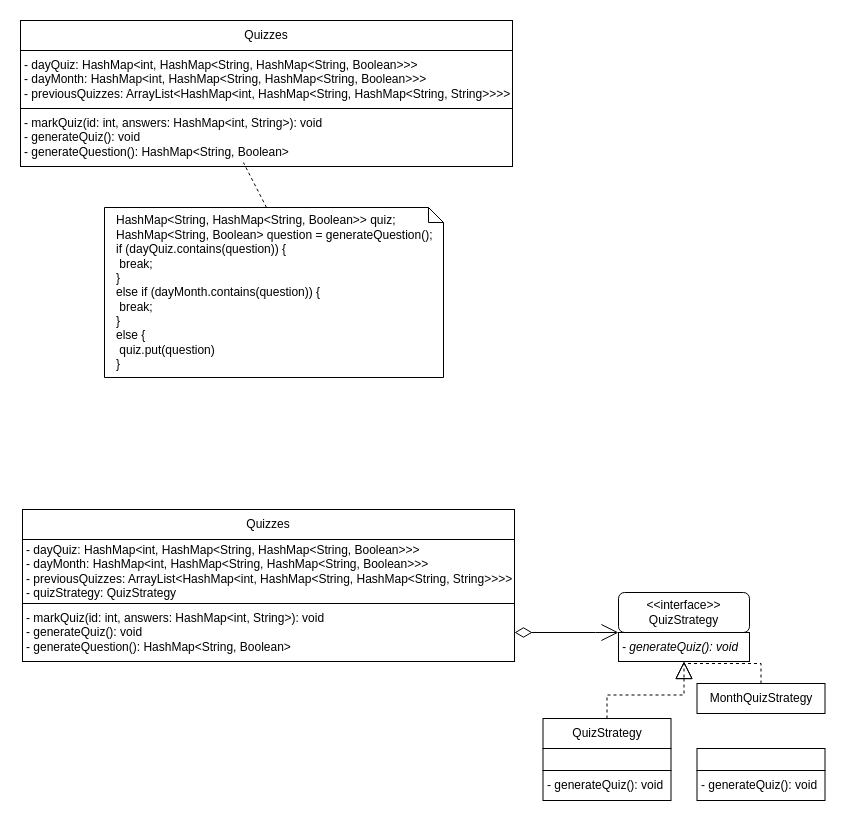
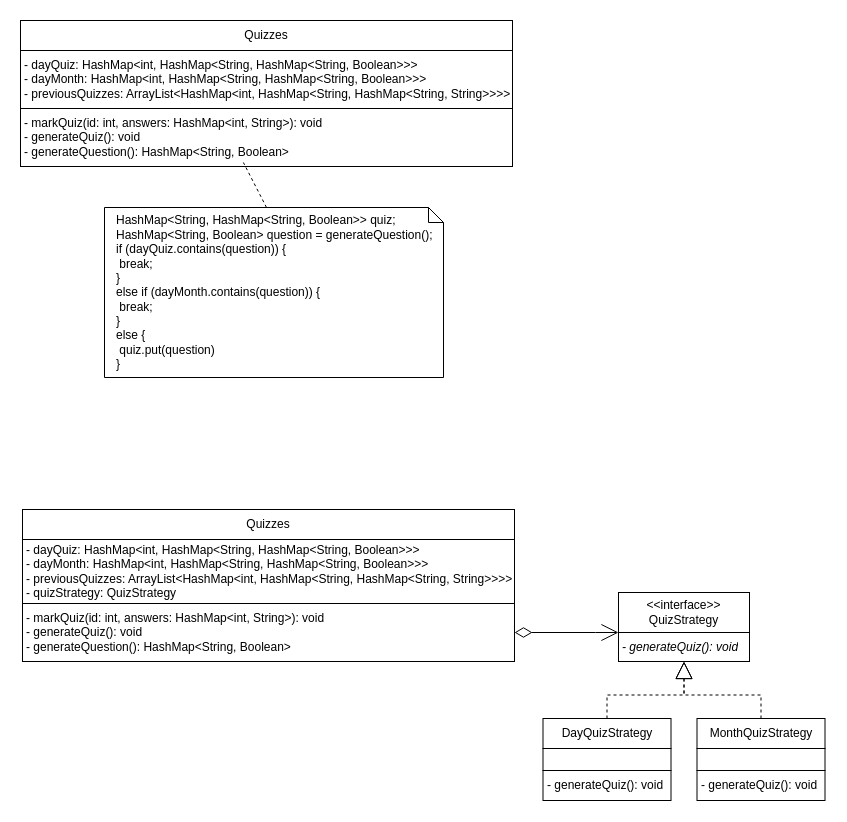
(684, 613) -> (684, 613)
(761, 699) -> (761, 734)
(608, 734) -> (608, 734)
